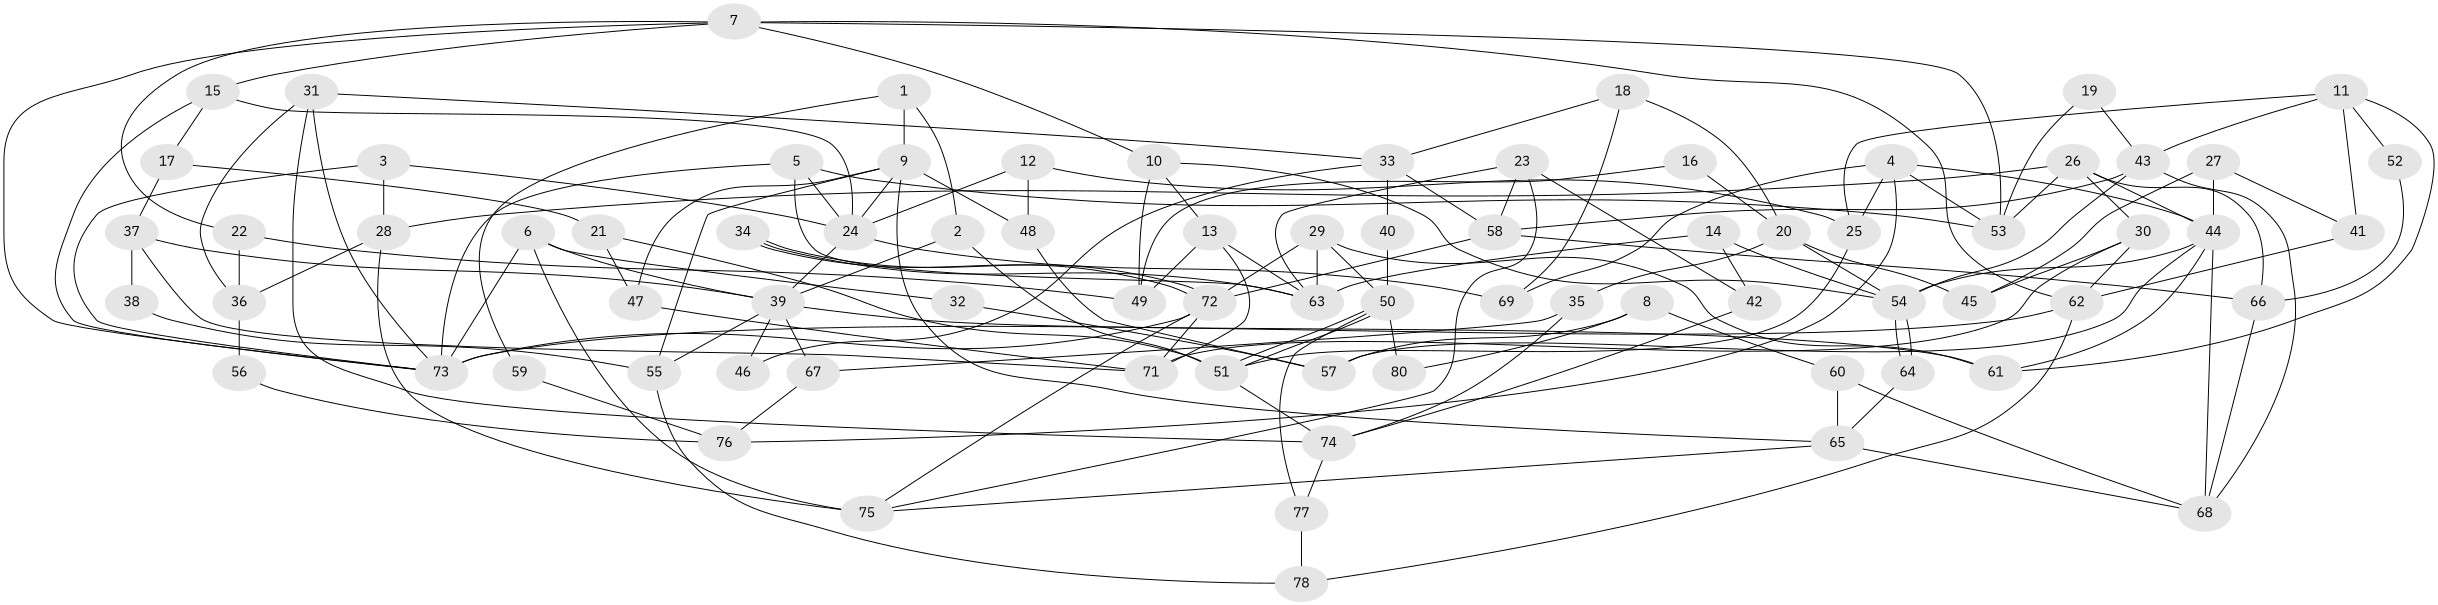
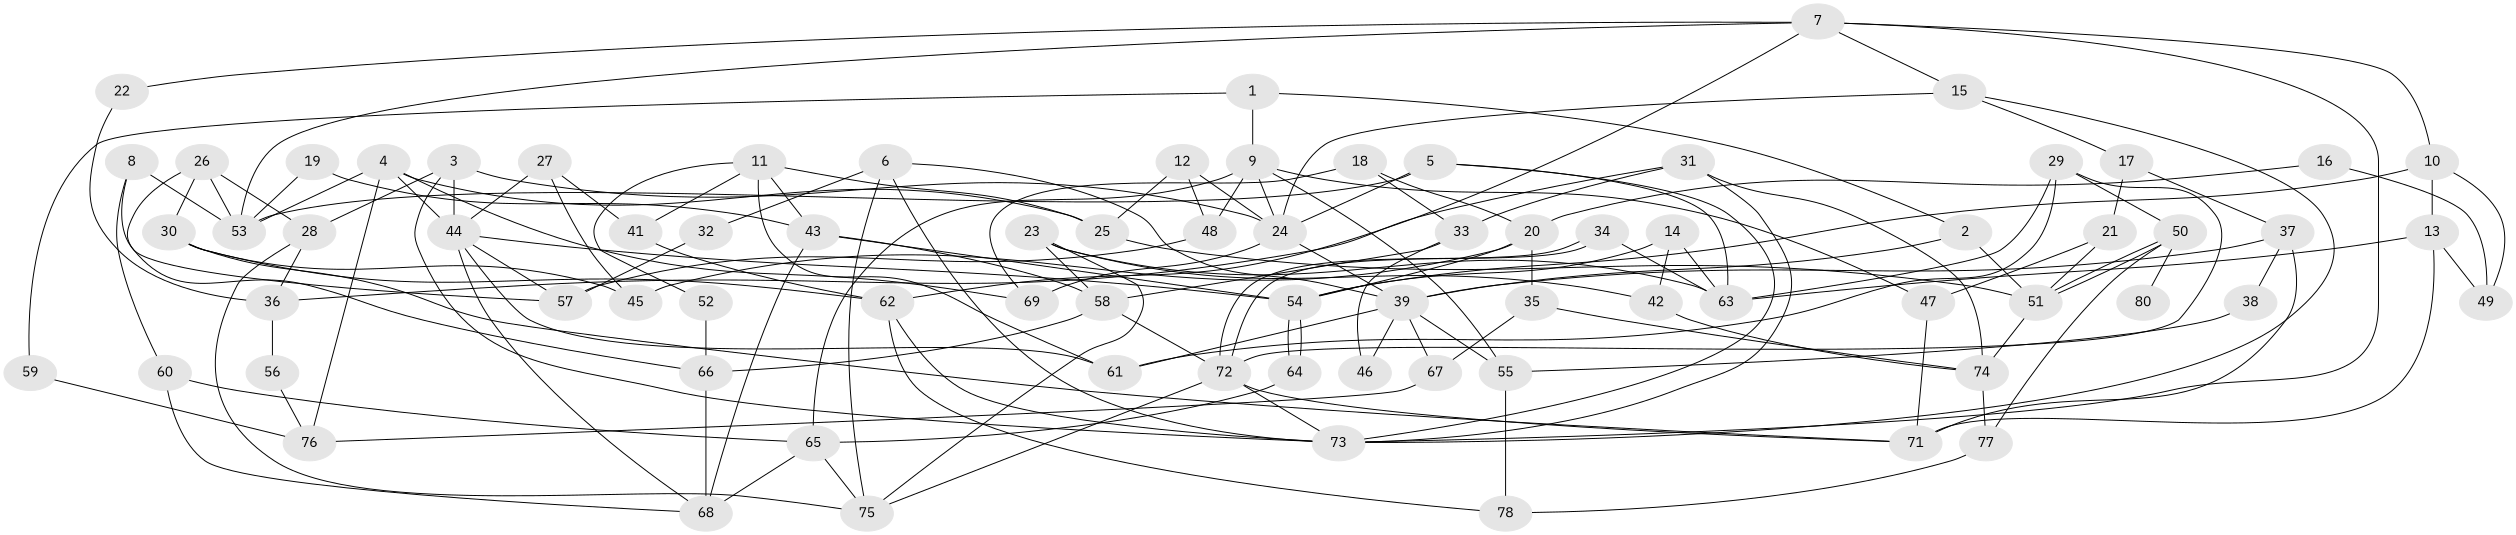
(2136, 194) -> (454, 206)
(1387, 232) -> none
(582, 267) -> none
(1476, 357) -> (180, 194)
